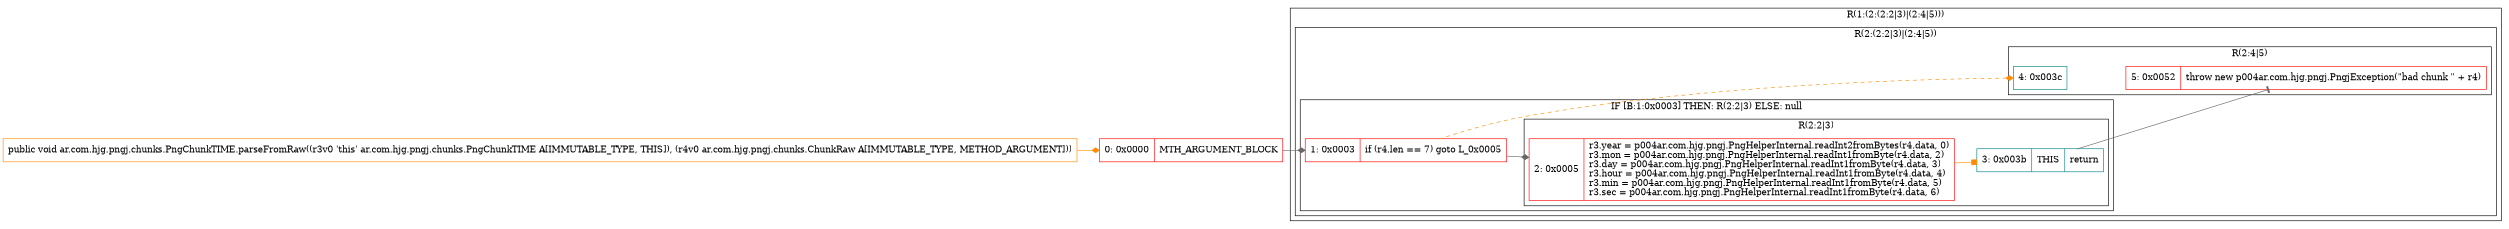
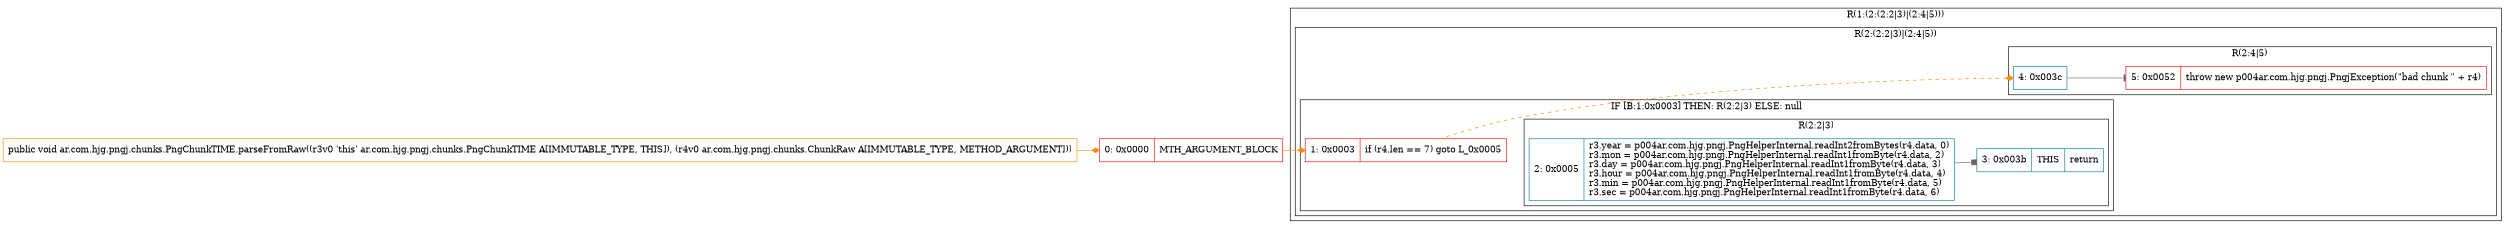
(2172, 120) -> (2095, 78)
(1290, 150) -> (1290, 150)
(1514, 157) -> none
(1962, 163) -> (1962, 163)
(1742, 170) -> (1742, 170)
